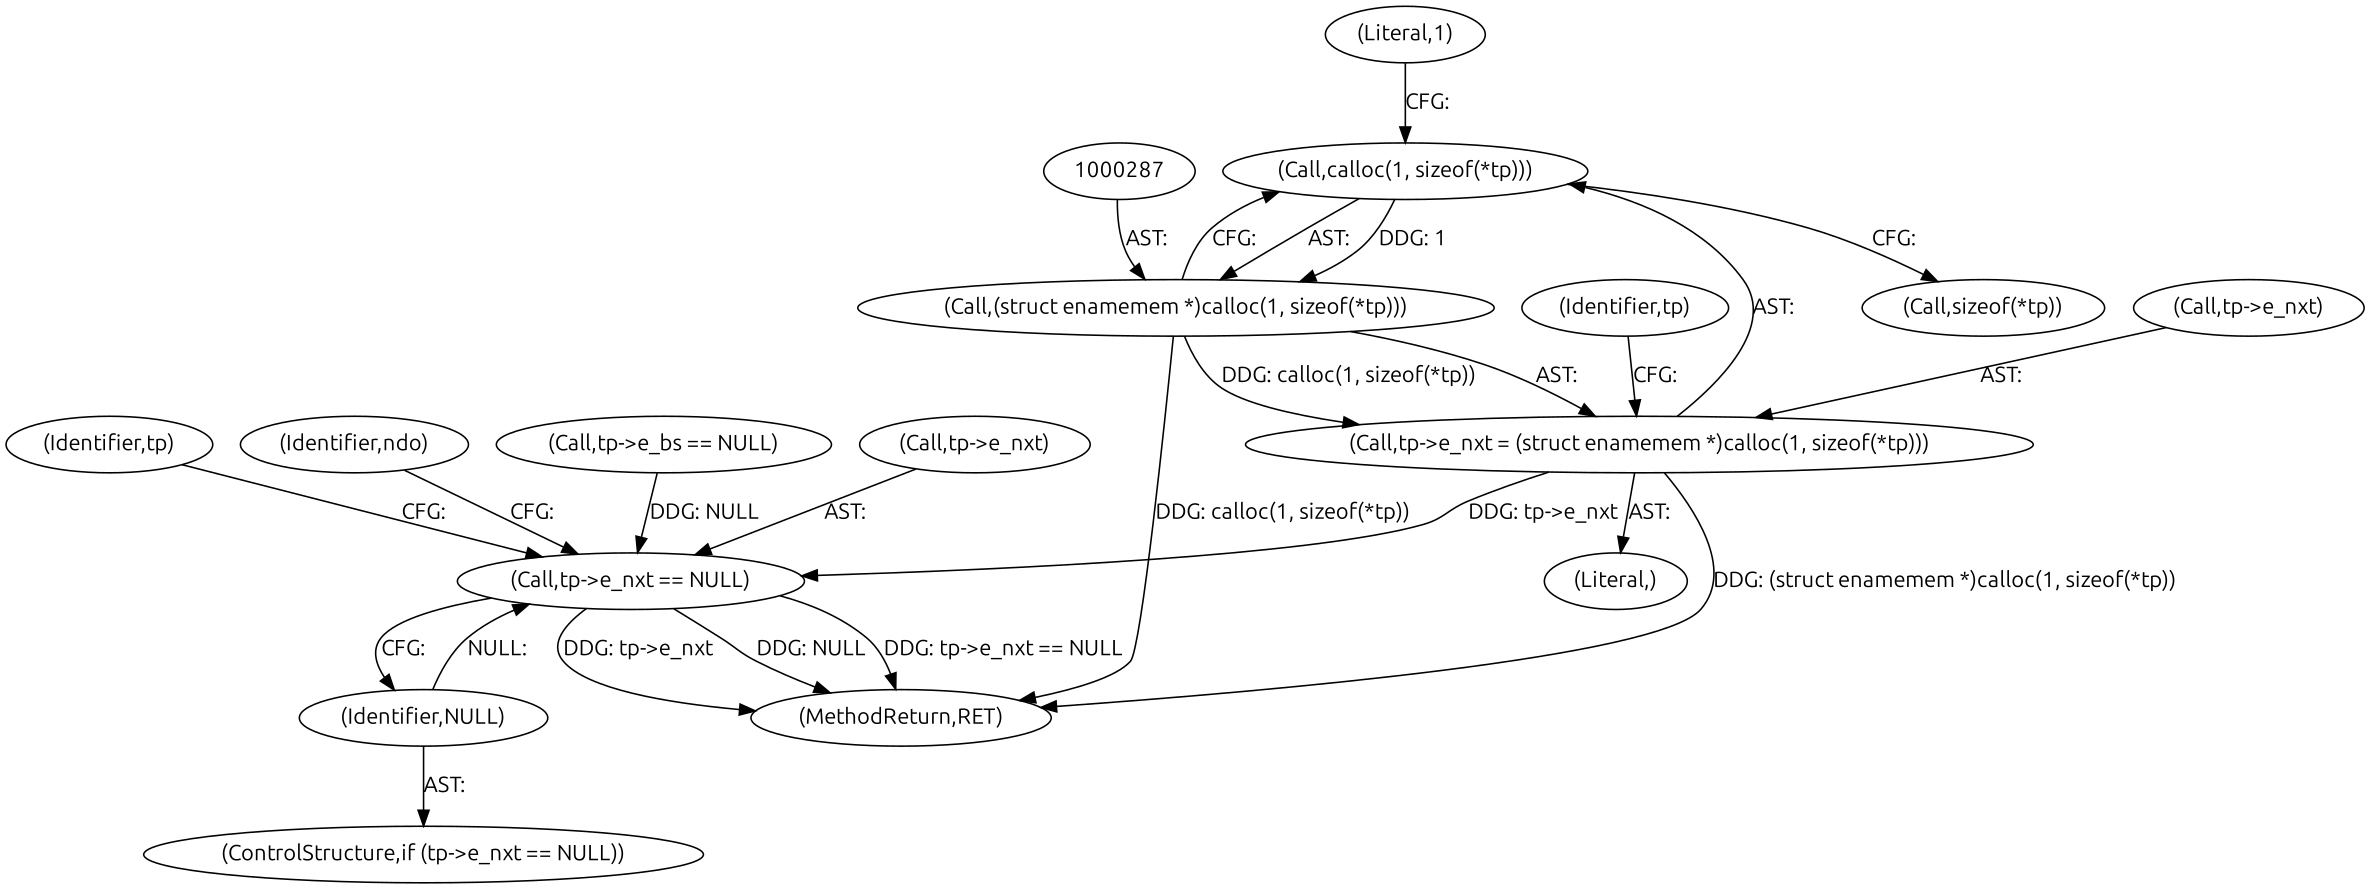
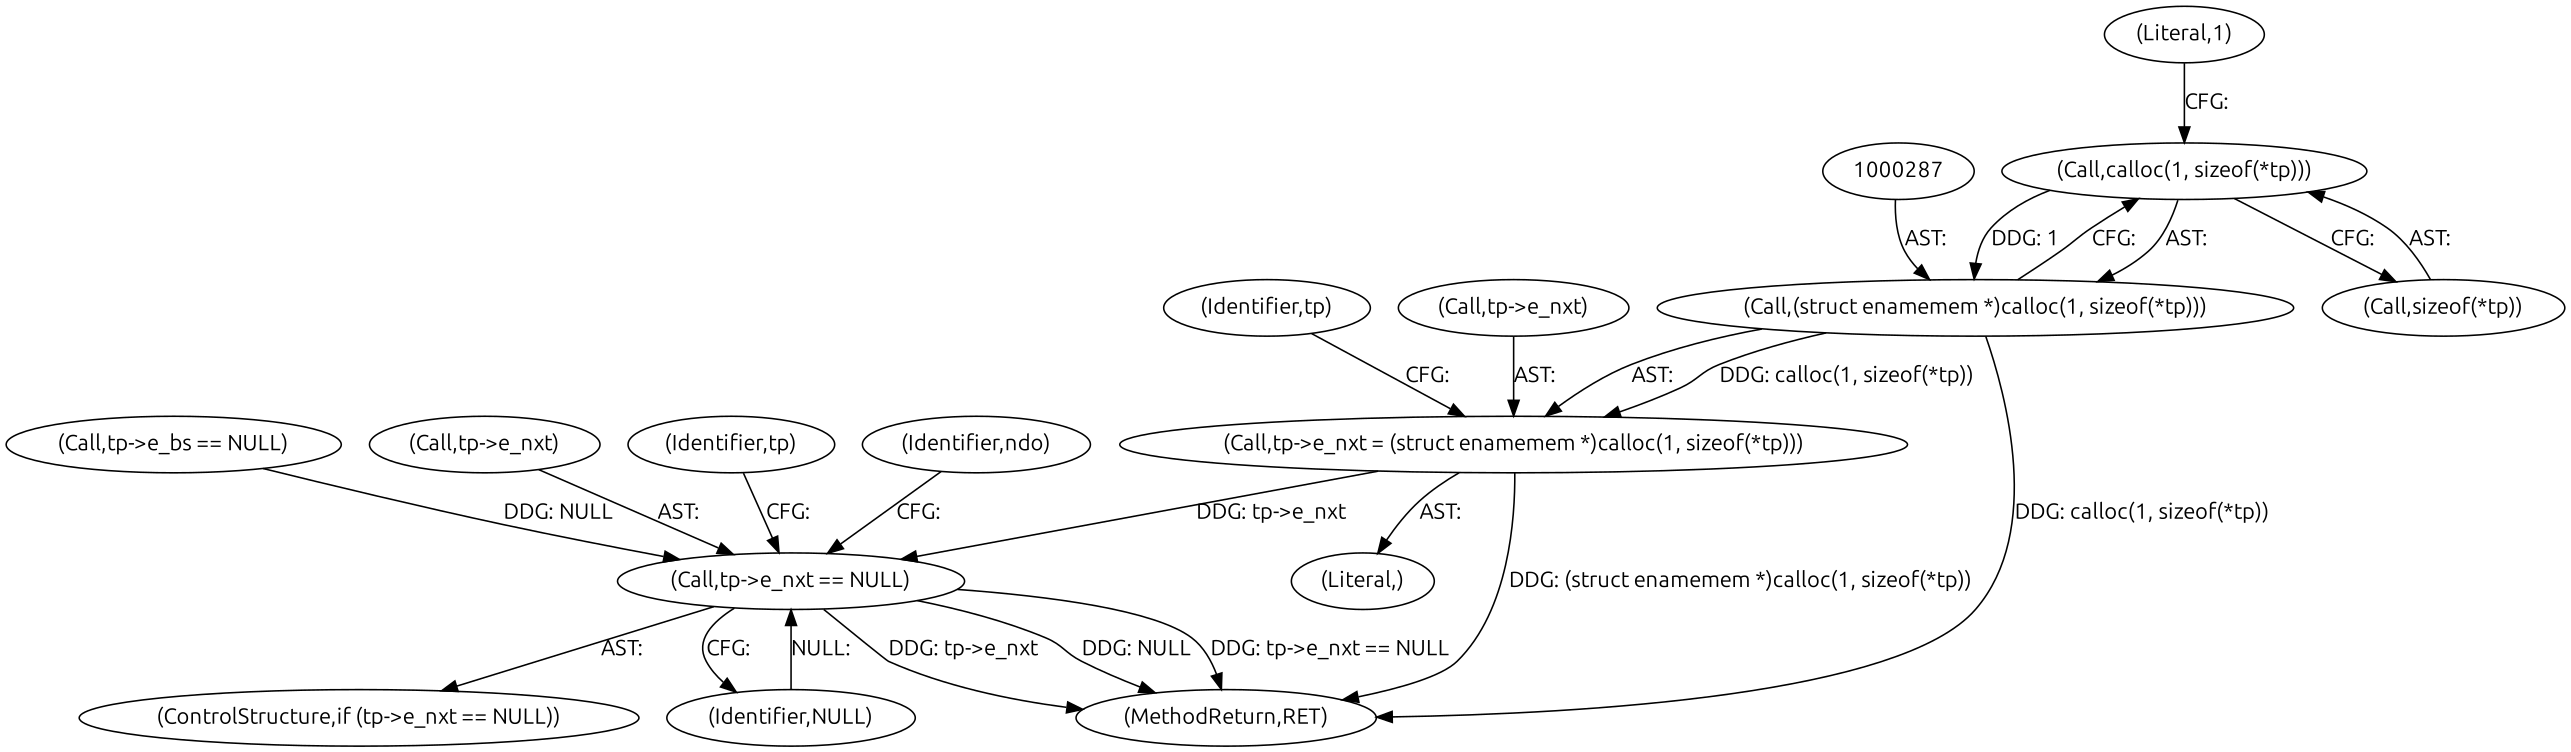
(1737, 272) -> (2386, 227)
(424, 778) -> (585, 646)
